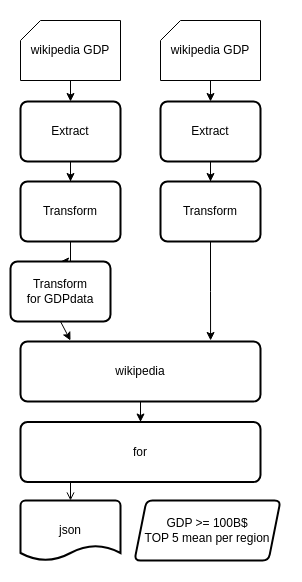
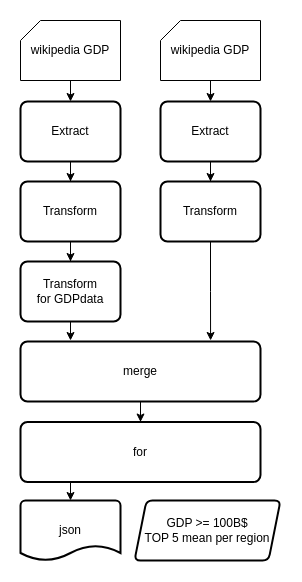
(61, 292) -> (71, 292)
(141, 372) -> (141, 372)
(71, 494) -> (71, 492)
